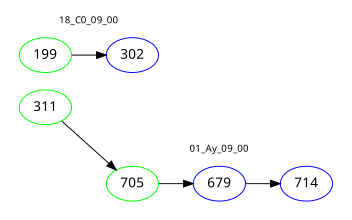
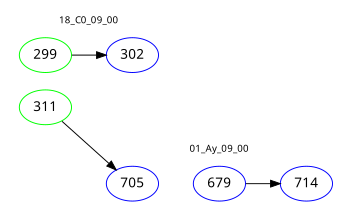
(45, 55) -> (45, 55)
(132, 184) -> (132, 184)
(171, 184) -> none
